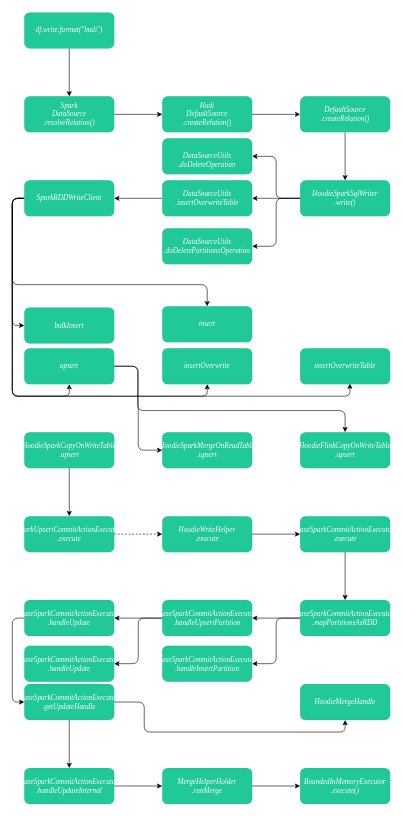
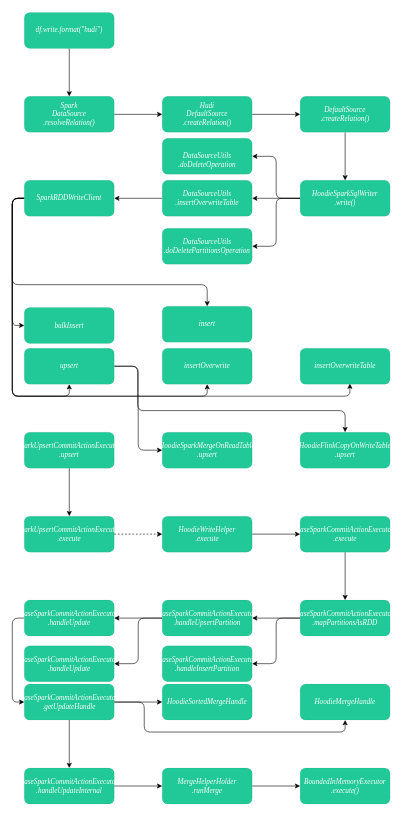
(69, 450) -> (69, 450)
none -> (156, 702)
none -> (207, 702)
